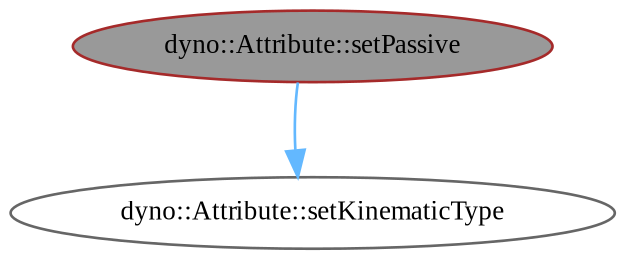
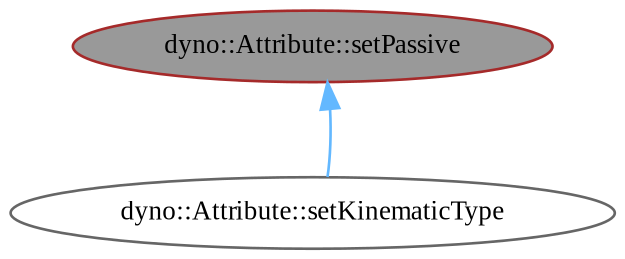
(295, 116) -> (330, 143)
